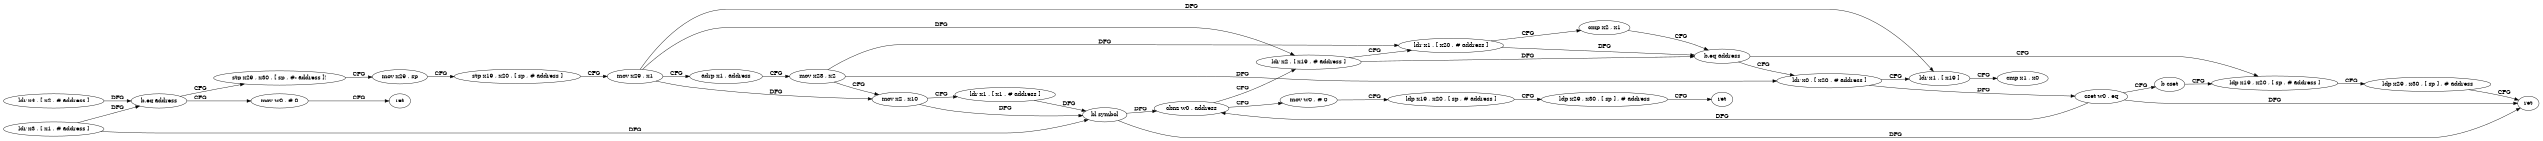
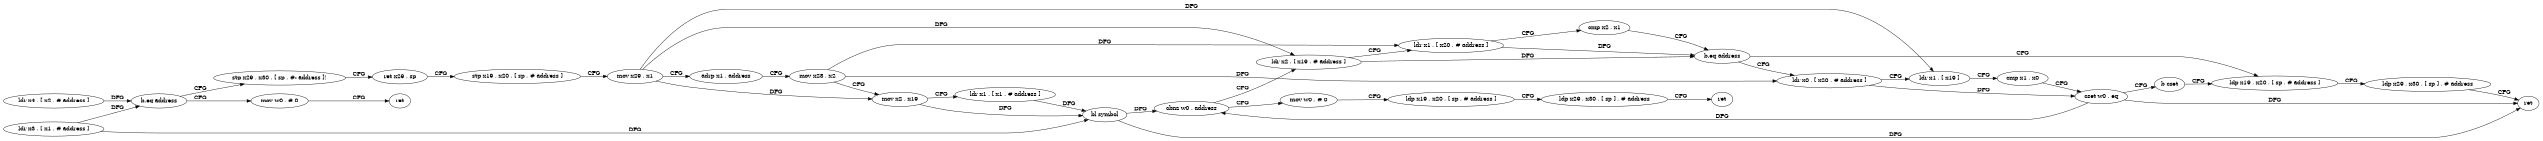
(400, 77) -> (400, 77)
none -> (2060, 87)
(900, 99) -> (900, 99)
